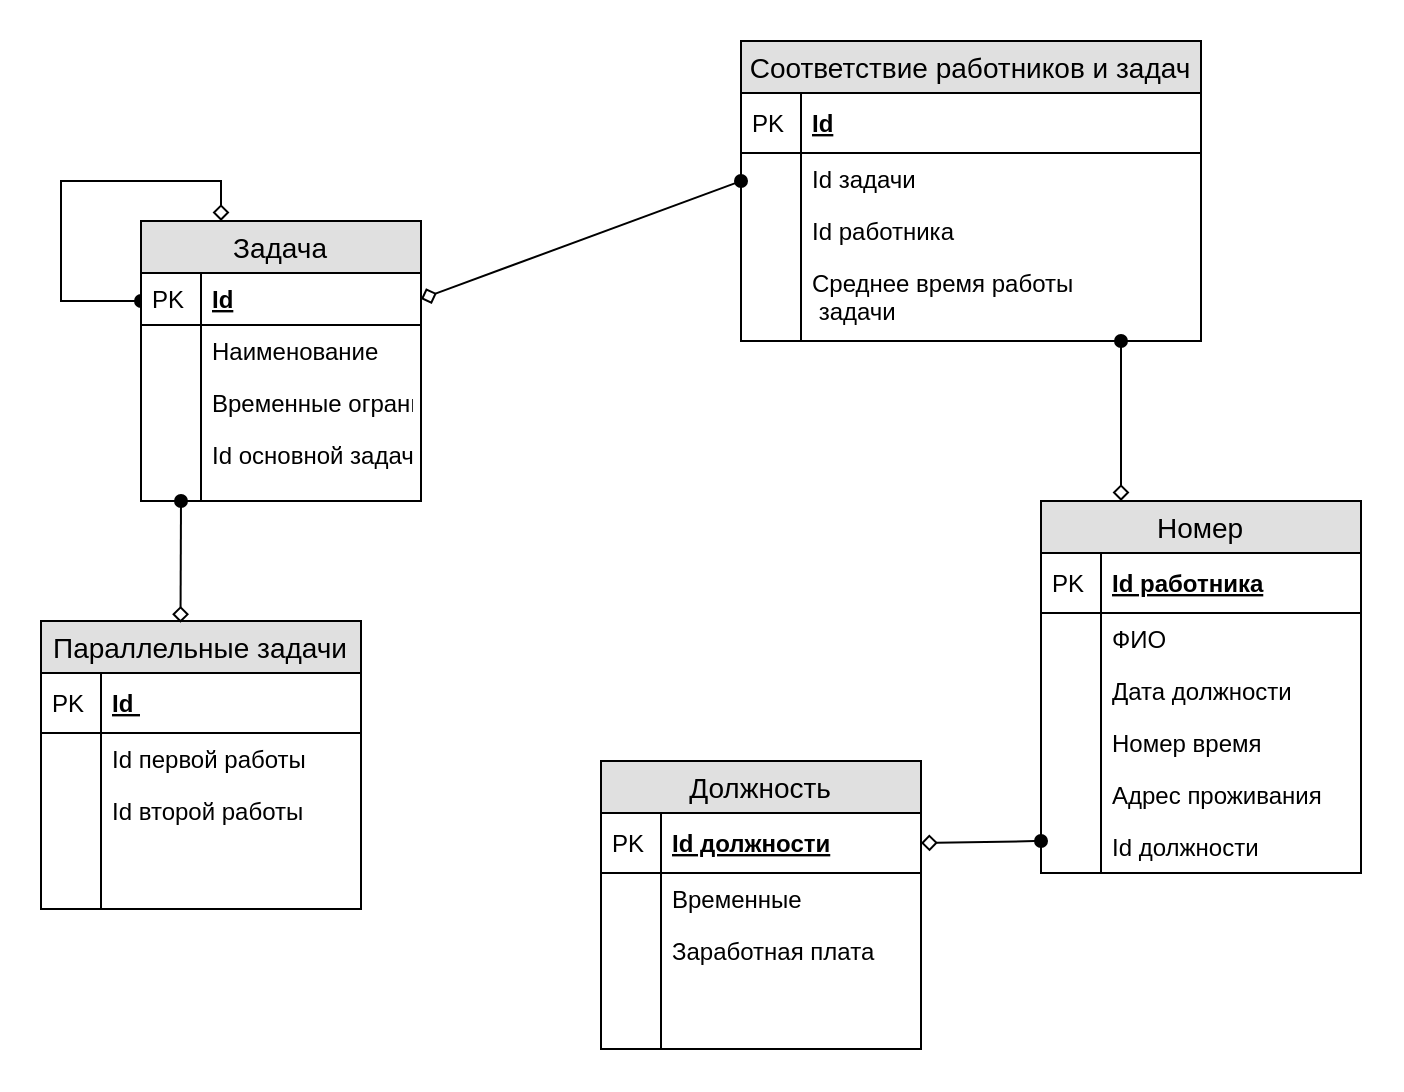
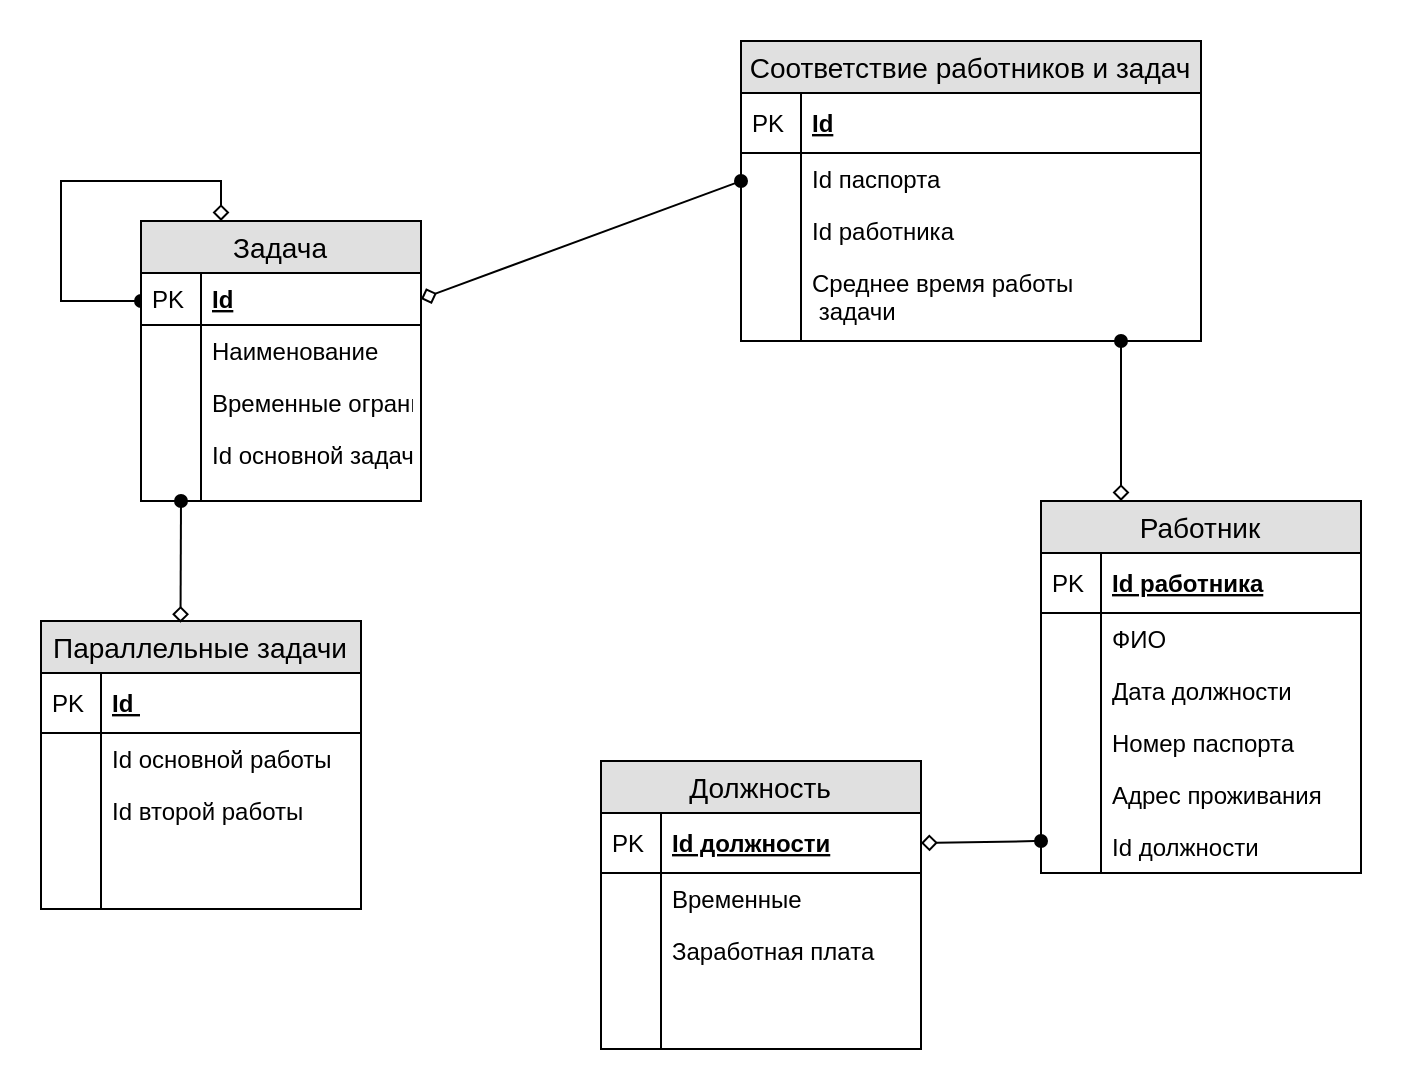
(869, 180) -> (883, 180)
(1200, 529) -> (1200, 529)
(1183, 744) -> (1203, 744)
(213, 760) -> (227, 760)
